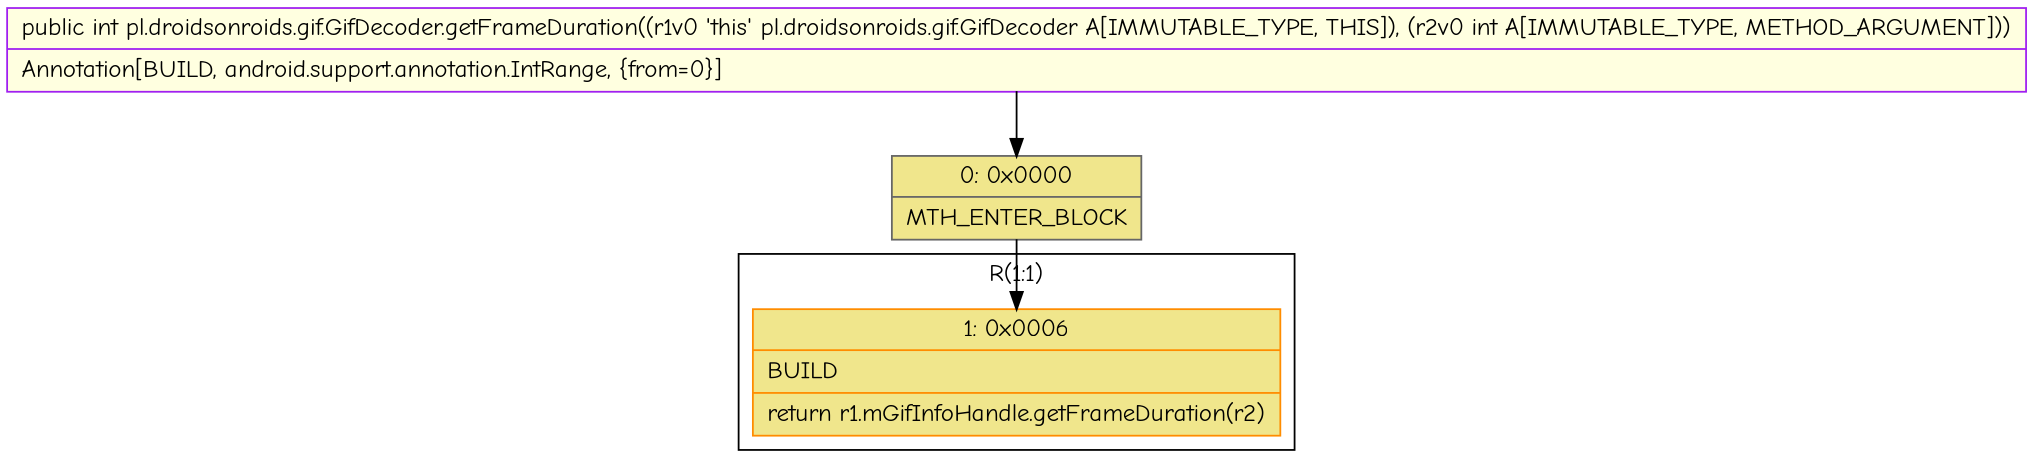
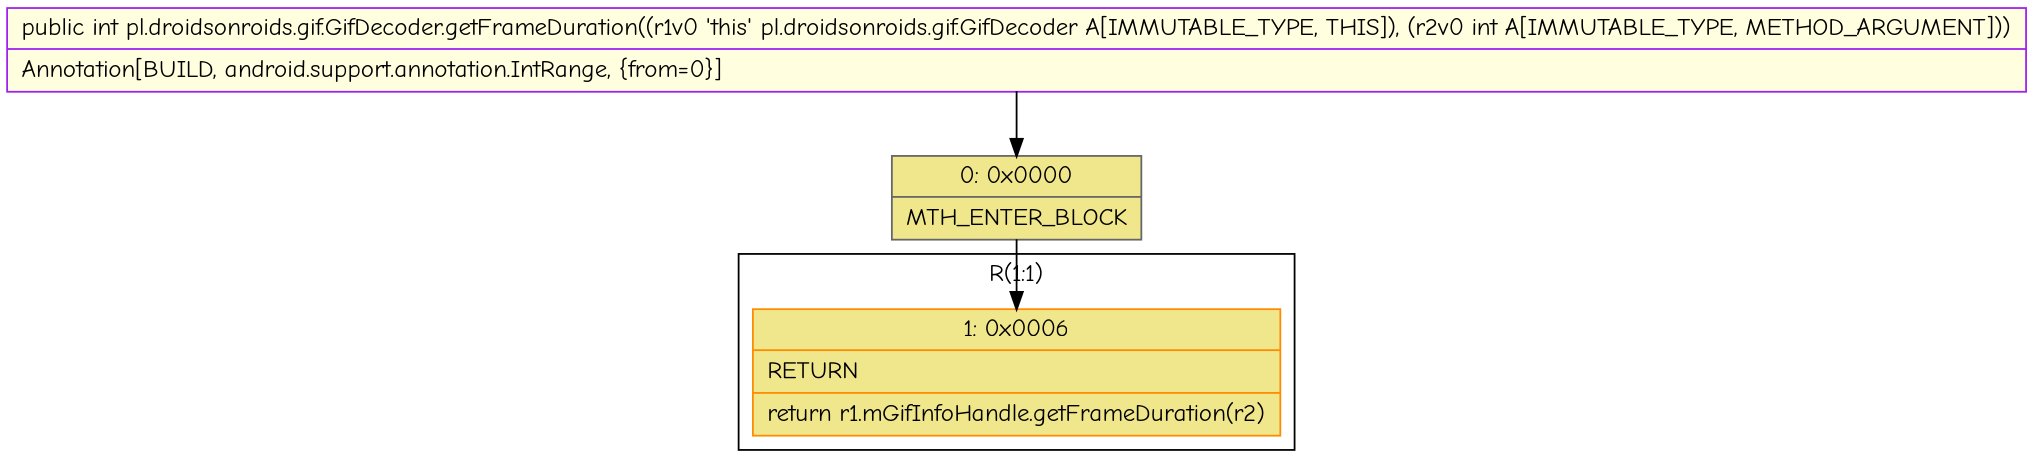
(803, 371) -> (813, 371)
